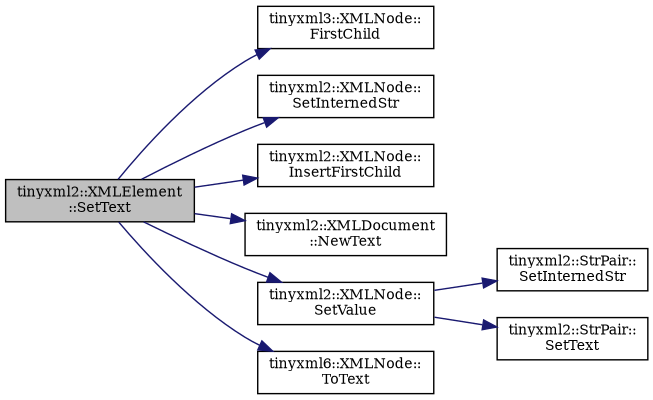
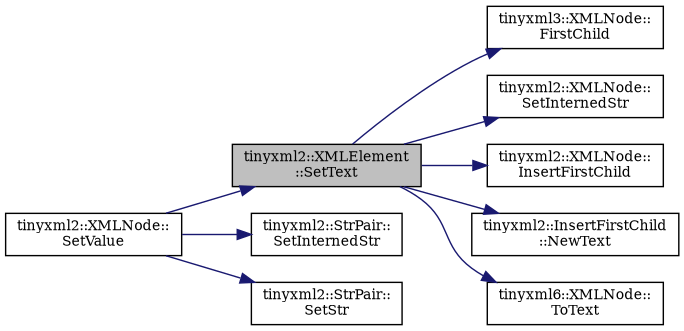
(346, 234) -> (575, 234)
(205, 251) -> (203, 202)
(572, 339) -> (327, 303)
